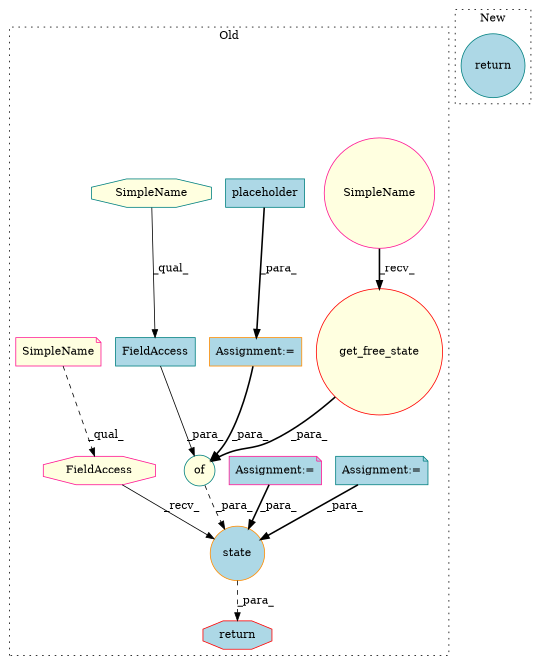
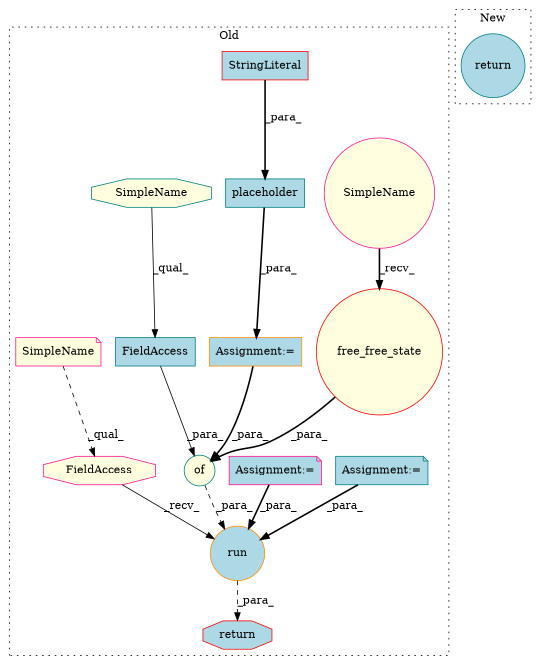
none -> (265, 66)
(379, 352) -> (379, 352)
(237, 553) -> (237, 553)
